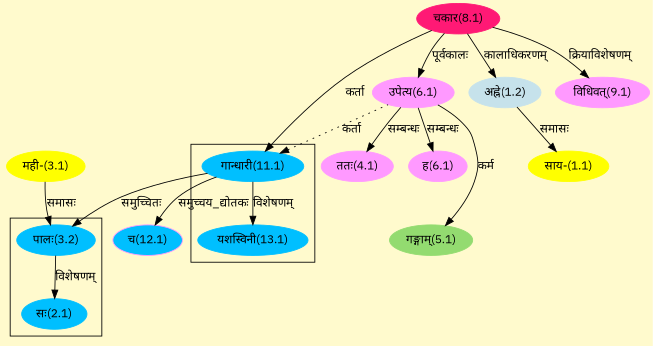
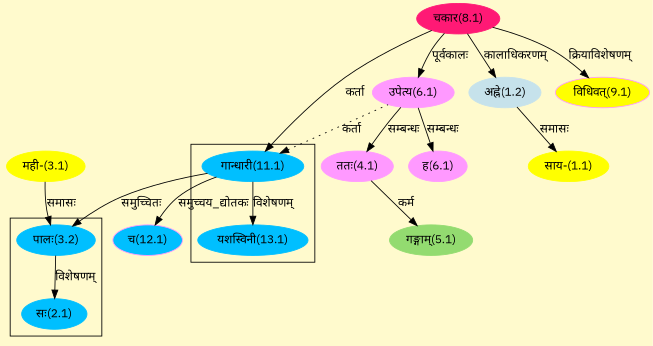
(603, 92) -> (603, 92)
(477, 158) -> (391, 200)
